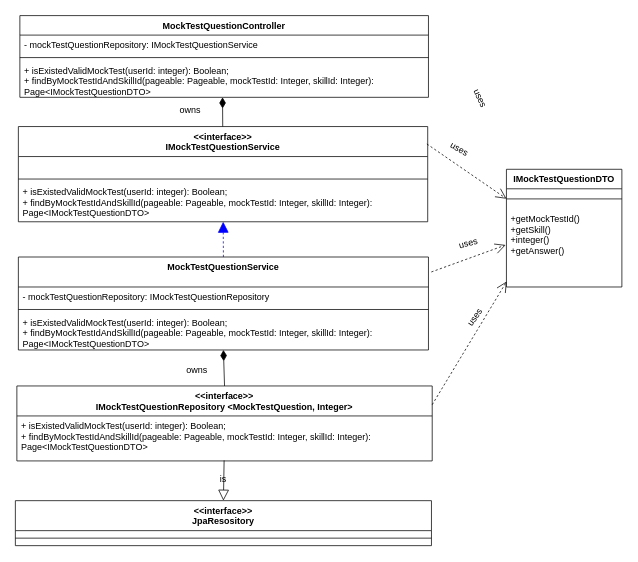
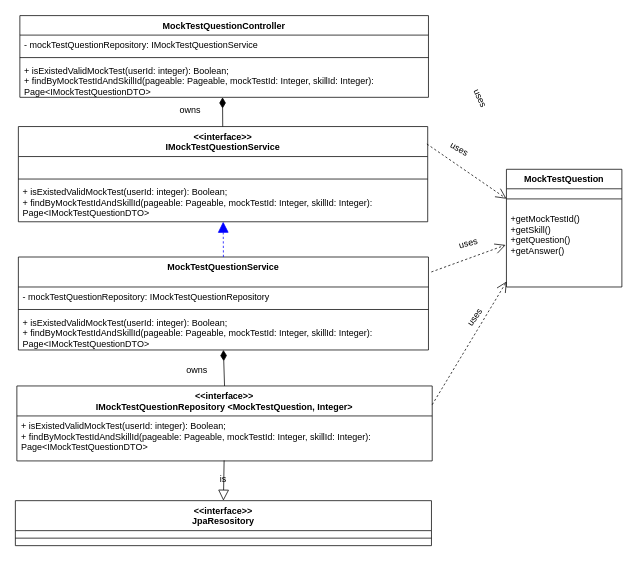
(564, 179) -> (564, 179)
(551, 219) -> (551, 219)
